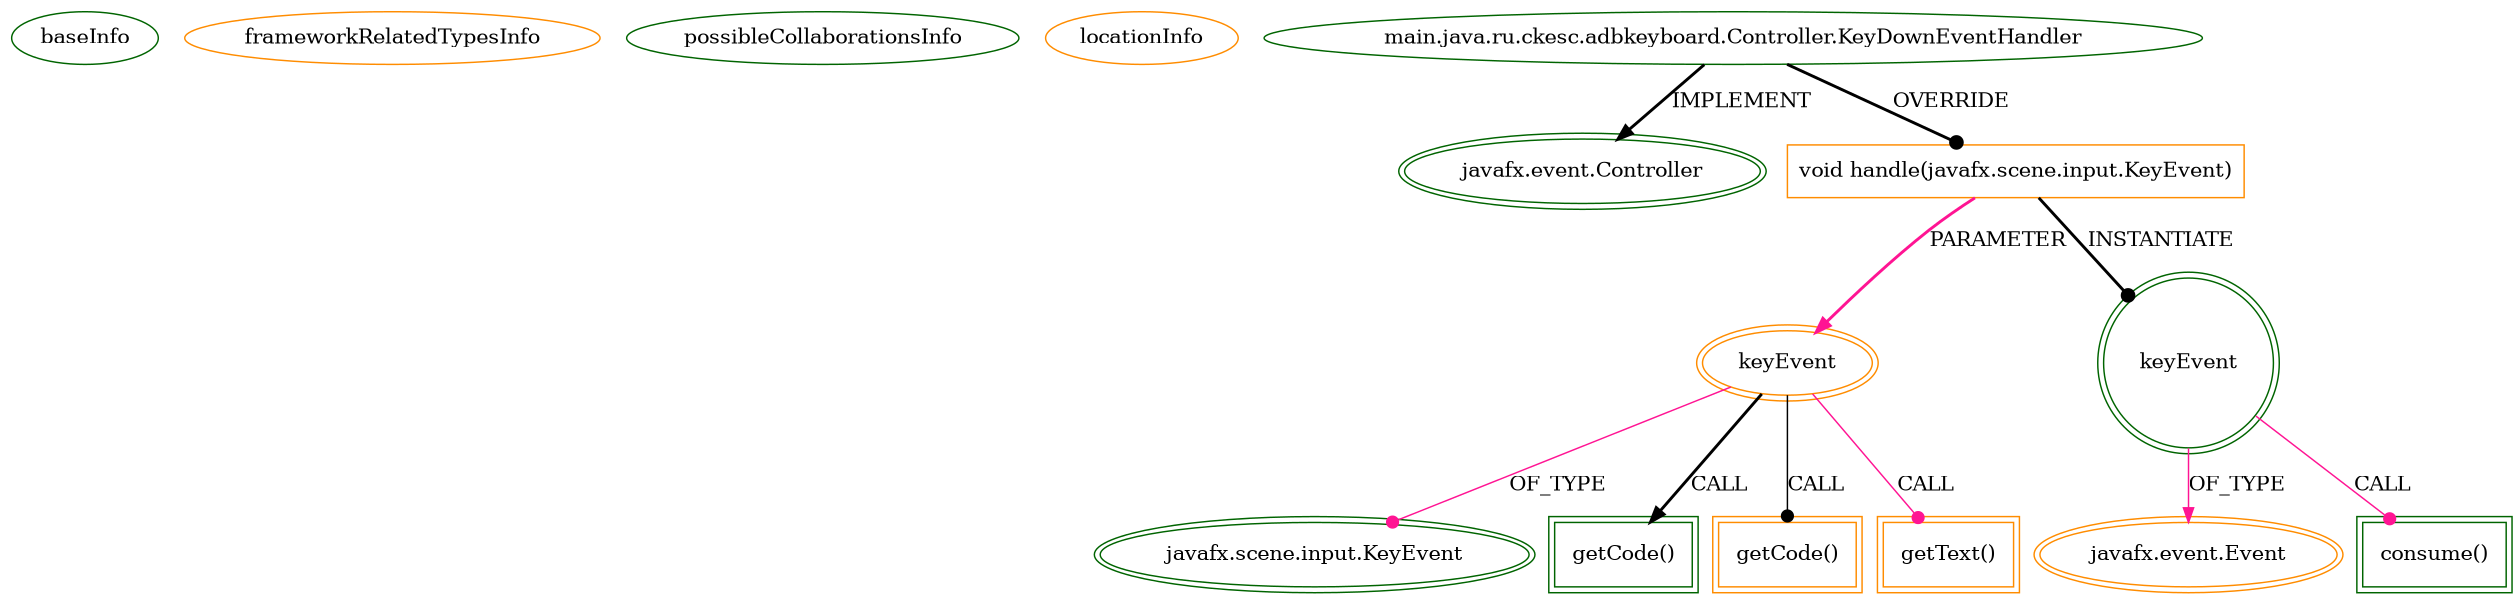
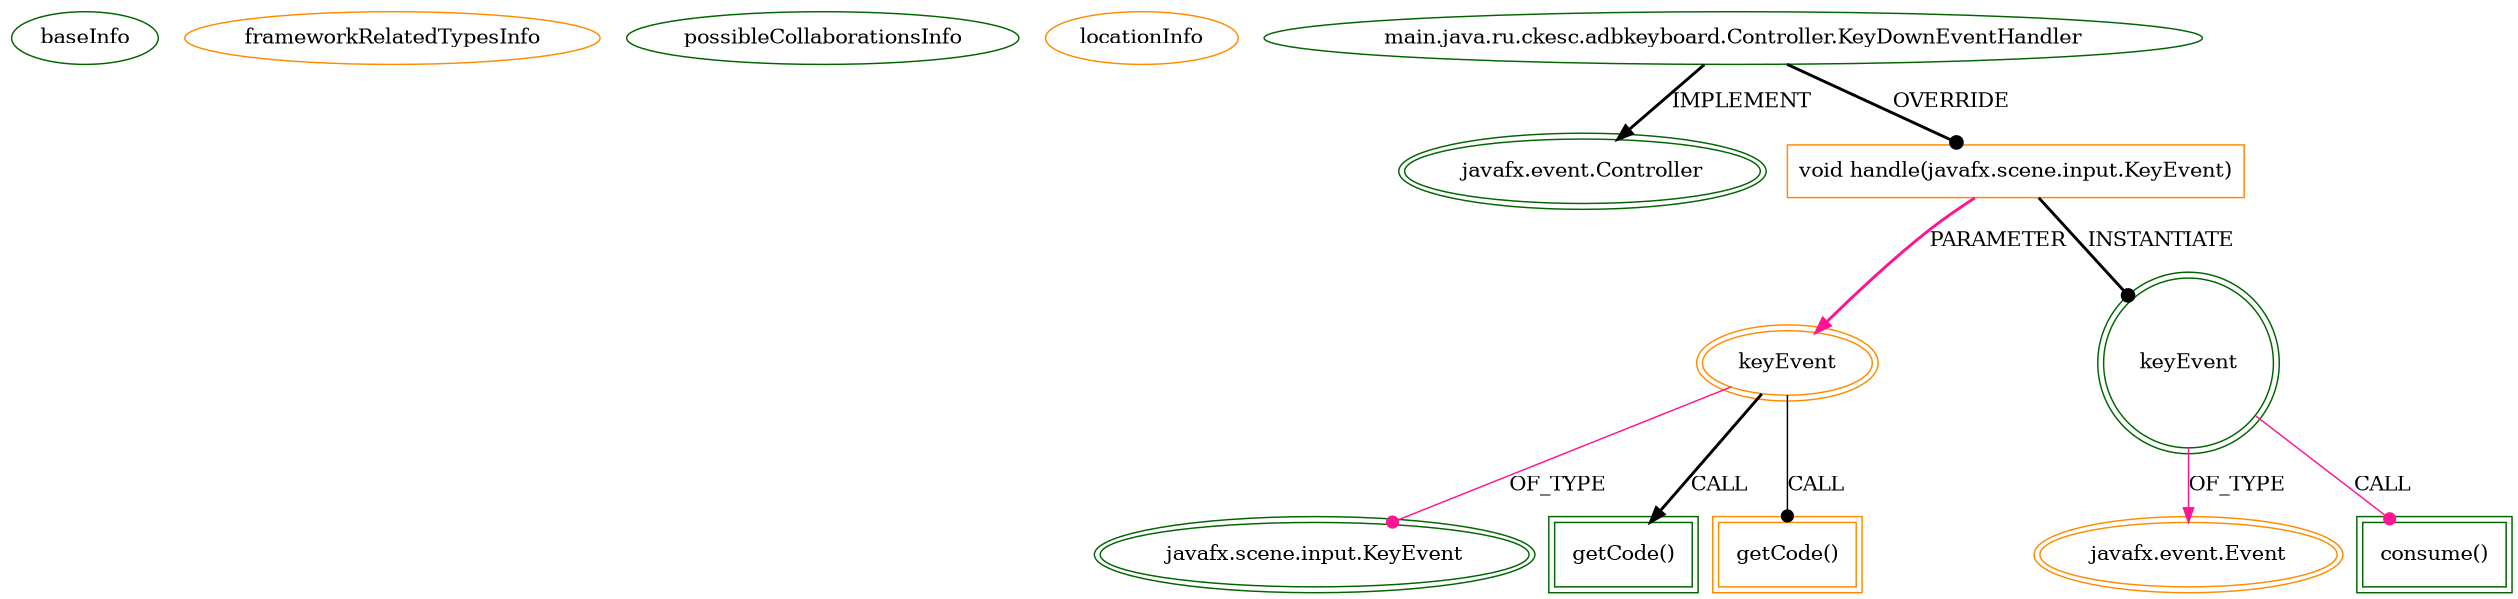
(1948, 555) -> none
